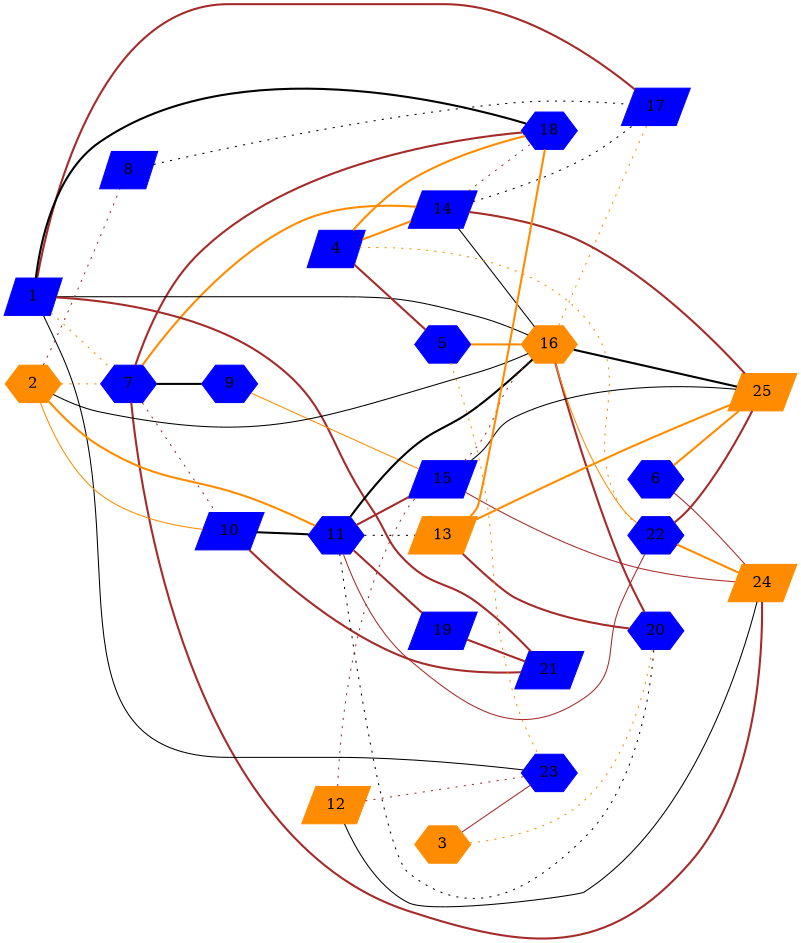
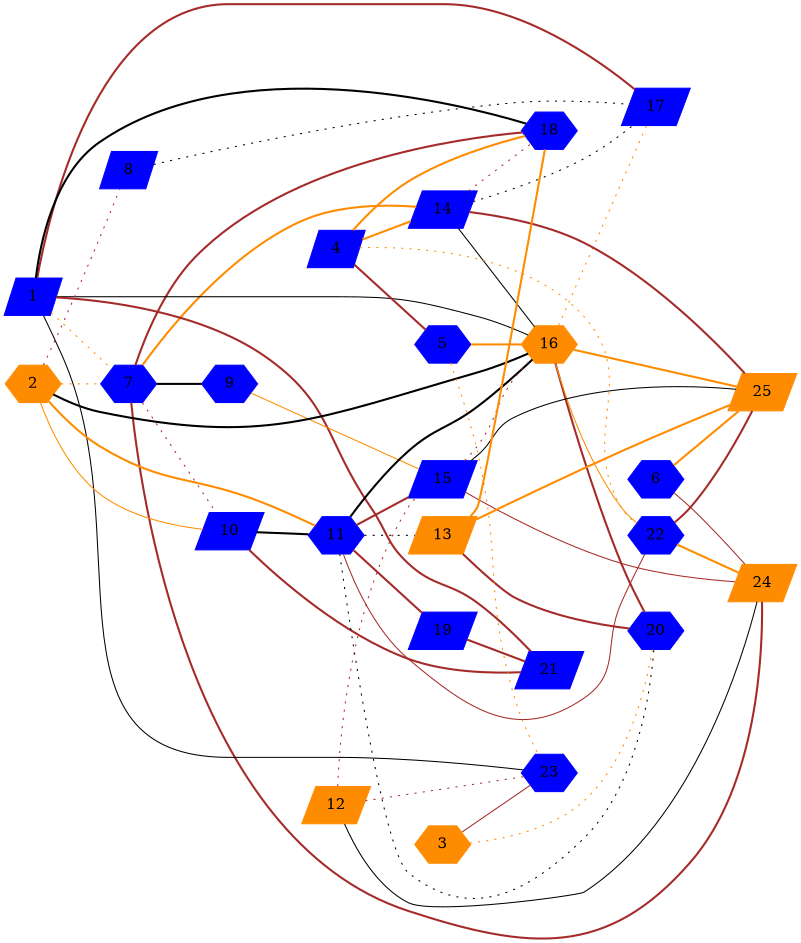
(655, 368) -> (655, 368)
(293, 422) -> (293, 422)
